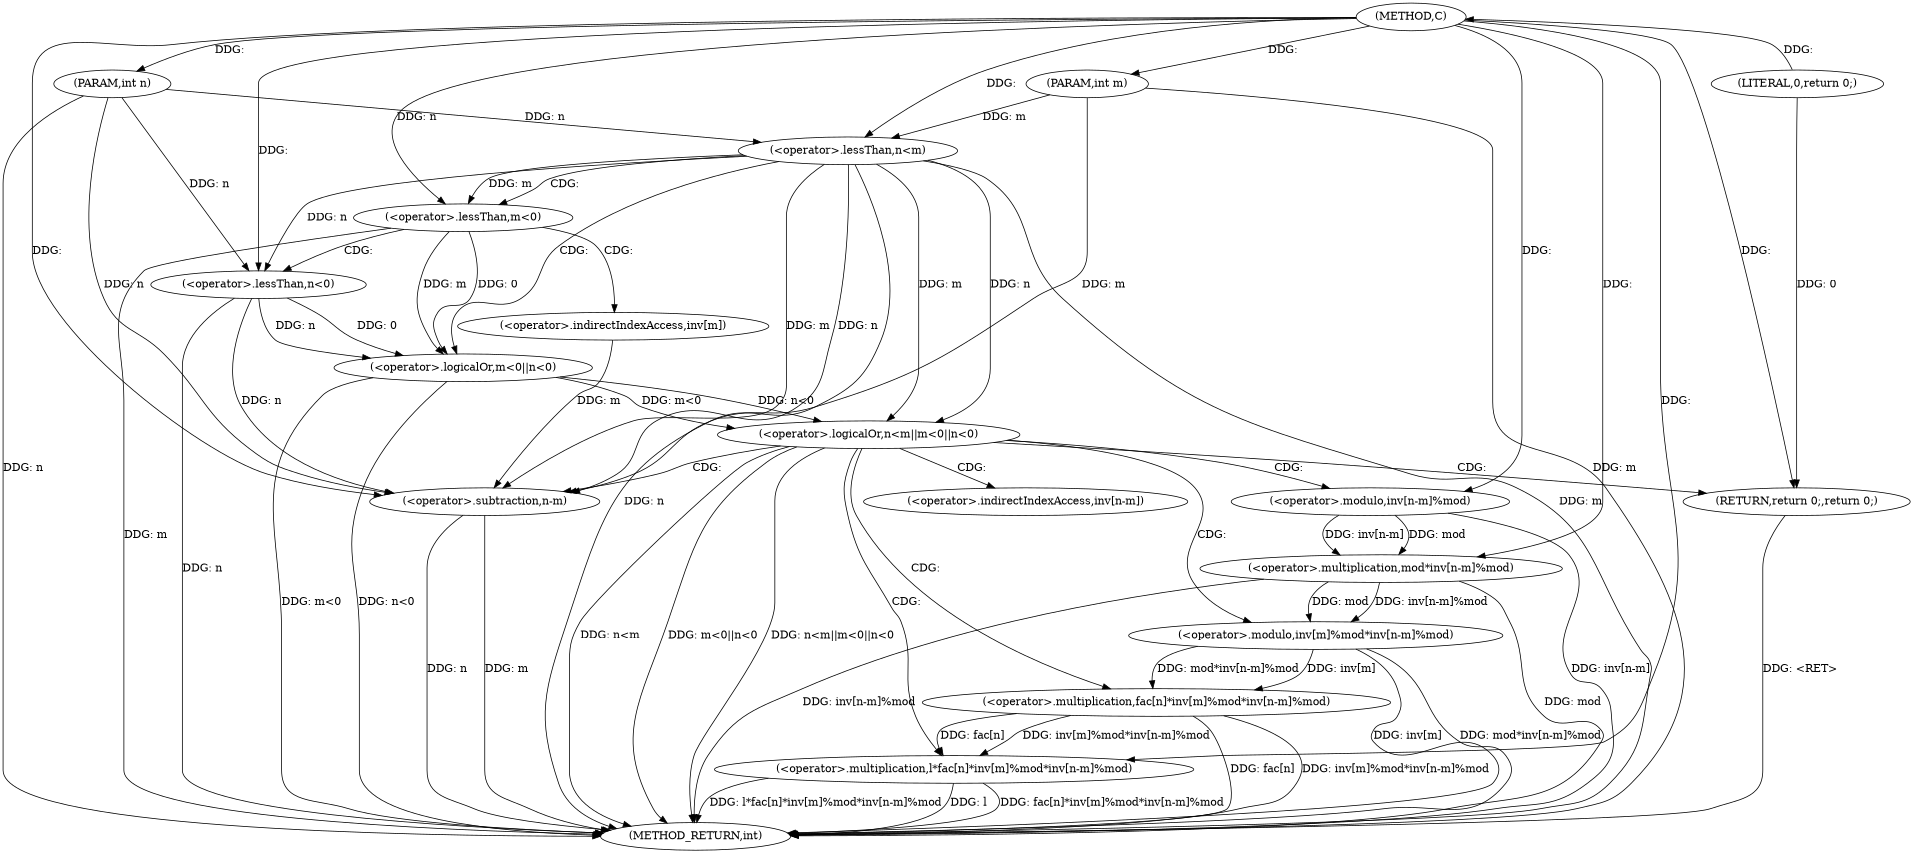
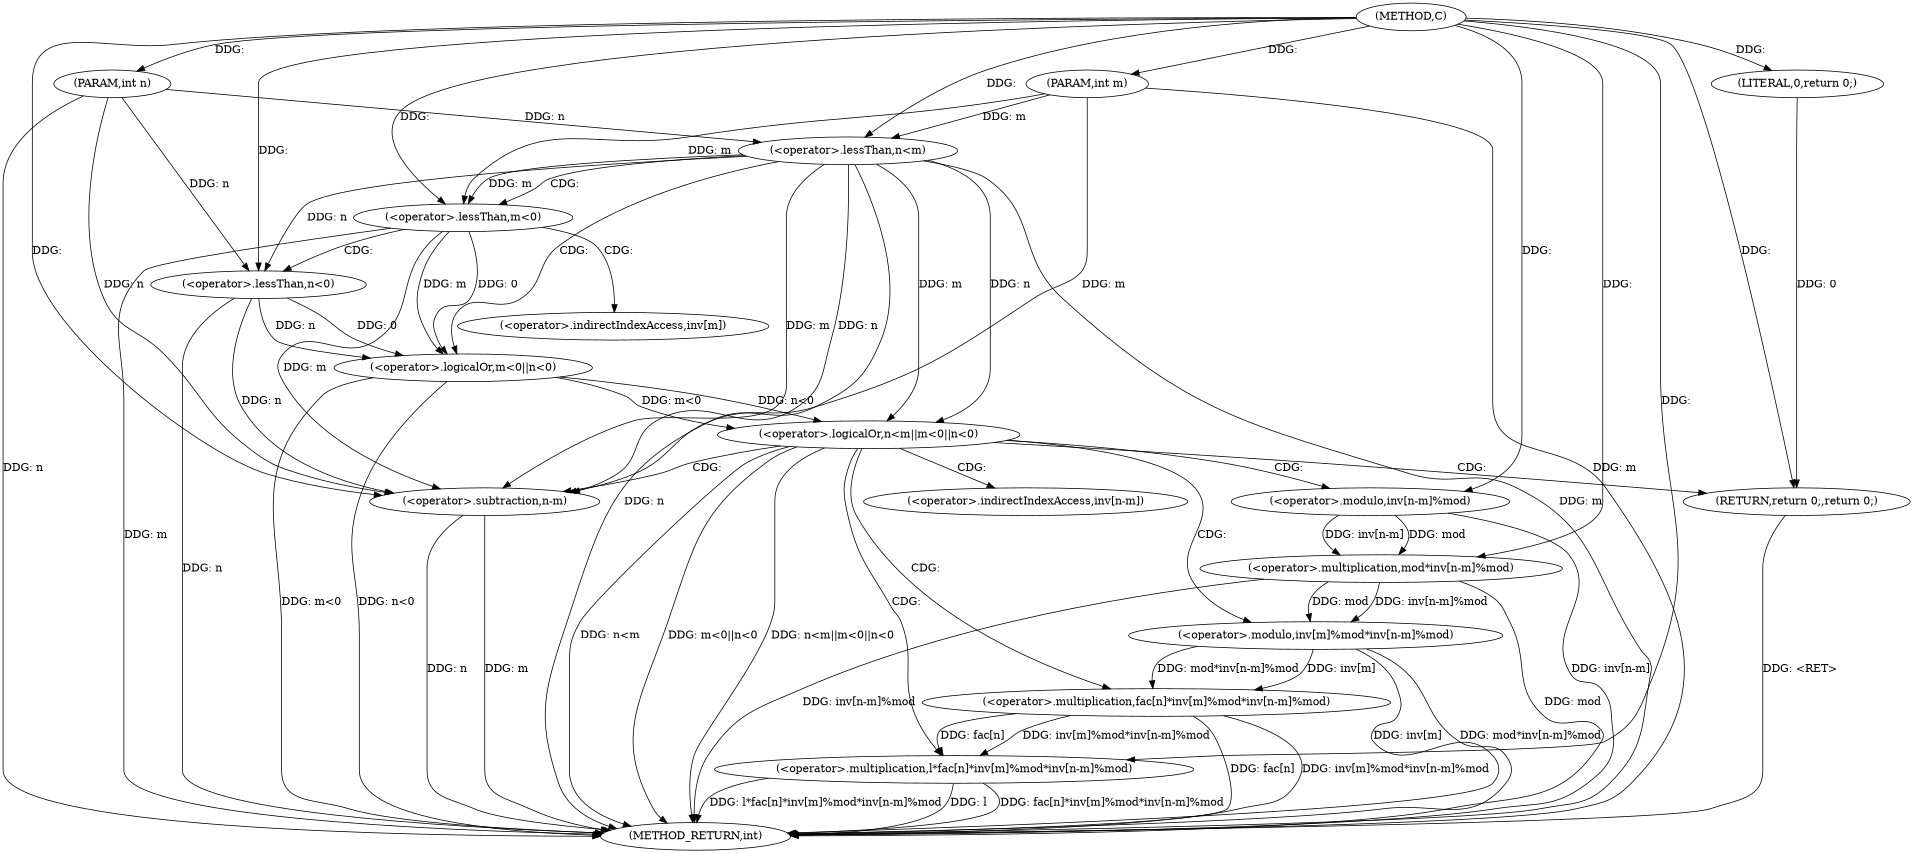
(1640, 27) -> (1670, 38)
(417, 117) -> (417, 117)
none -> (745, 129)
(560, 411) -> (280, 358)
